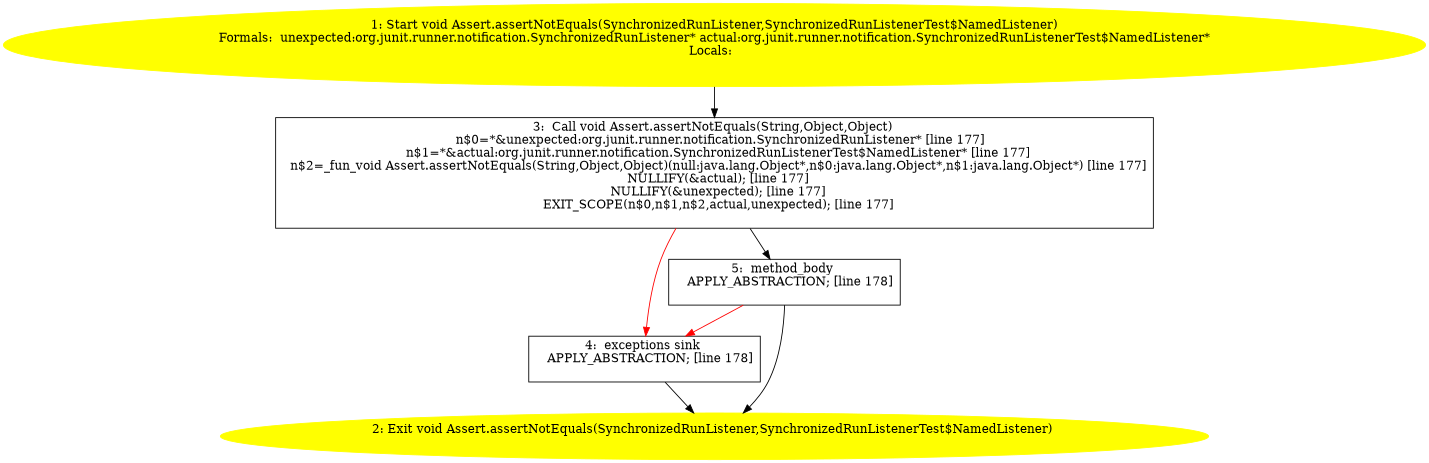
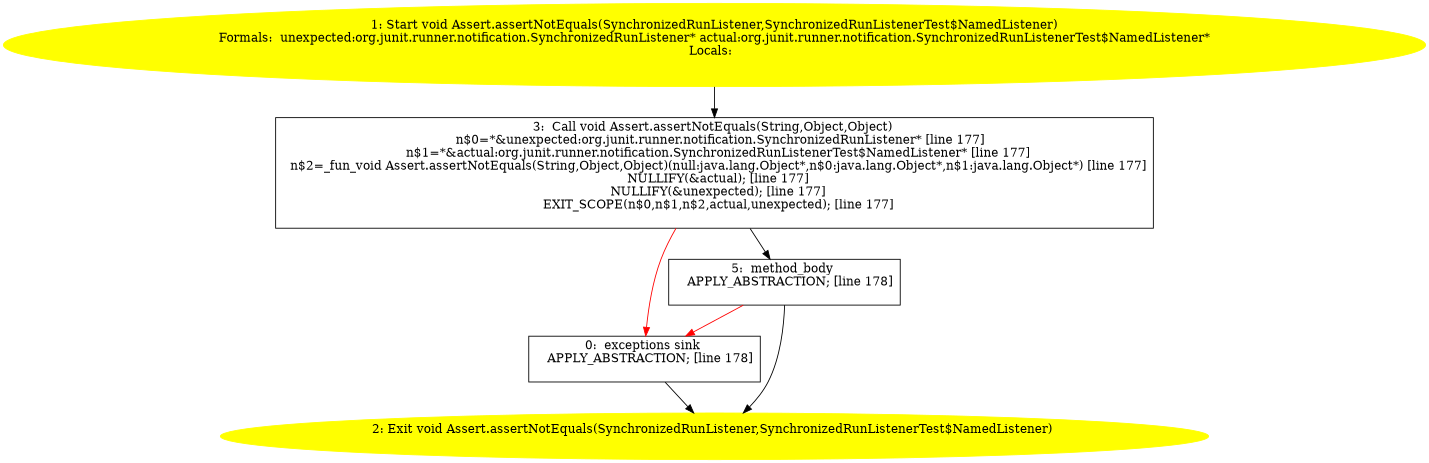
(645, 359) -> (645, 359)
